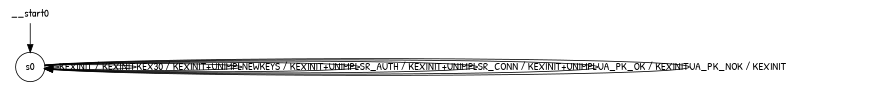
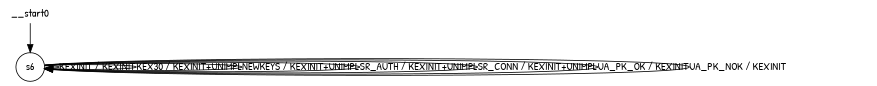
(30, 67) -> (30, 67)
